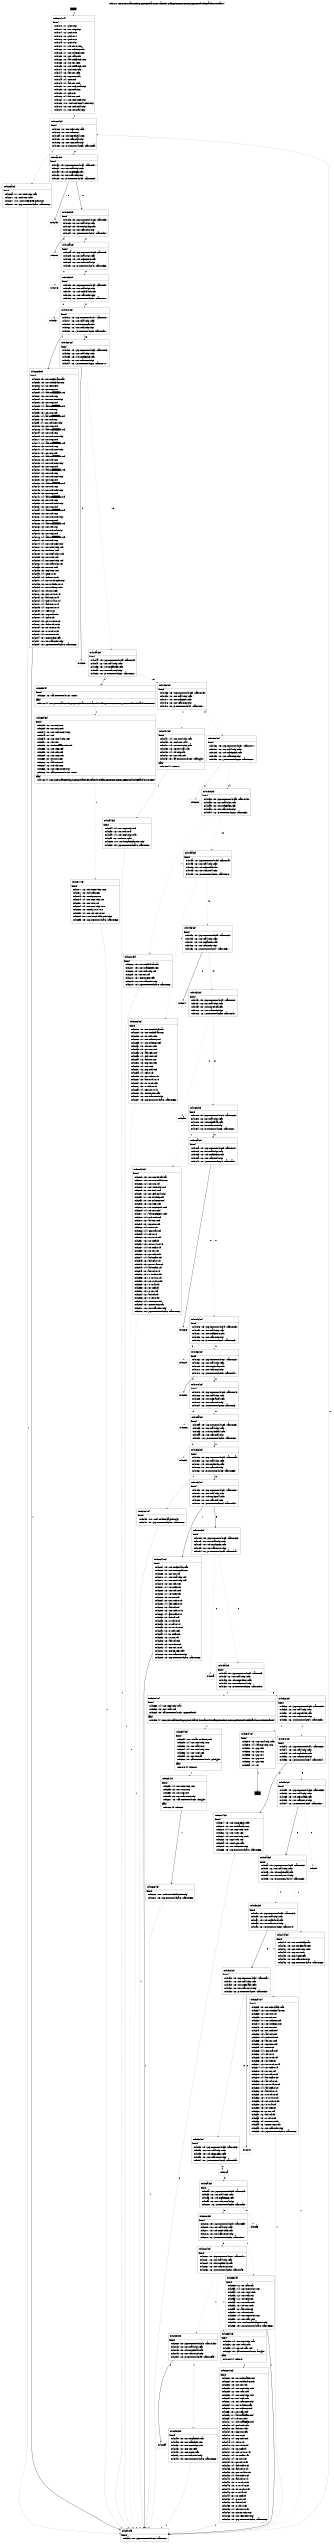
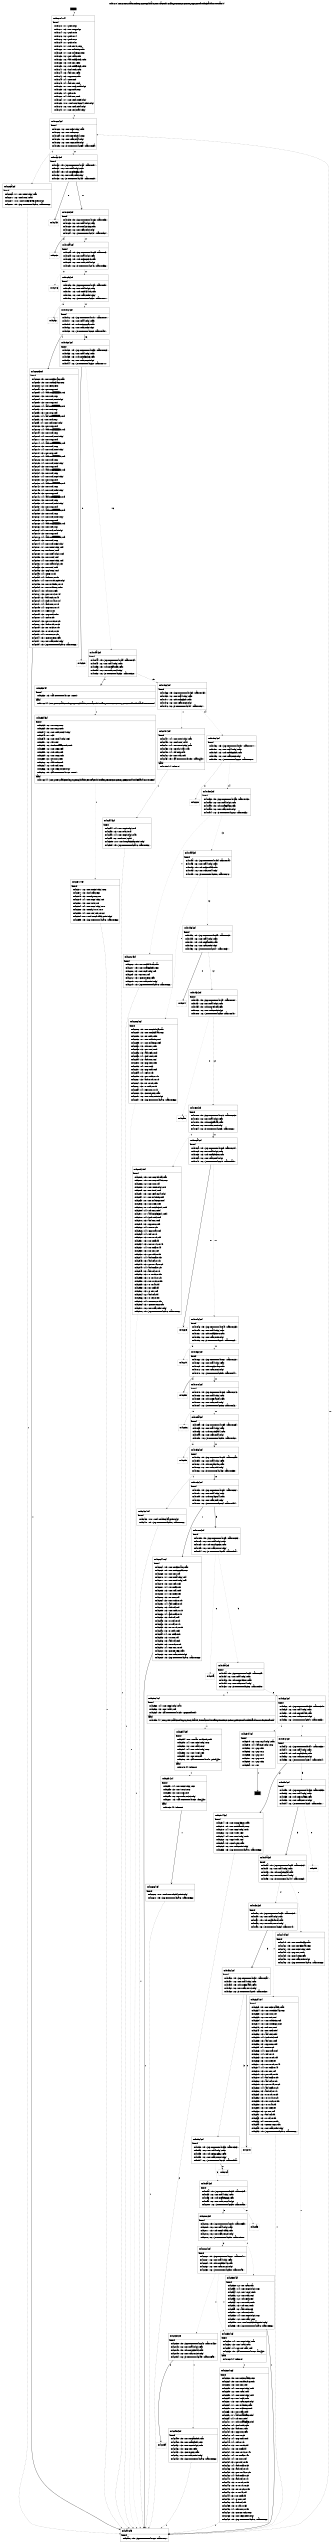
(224, 2178) -> (216, 2172)
